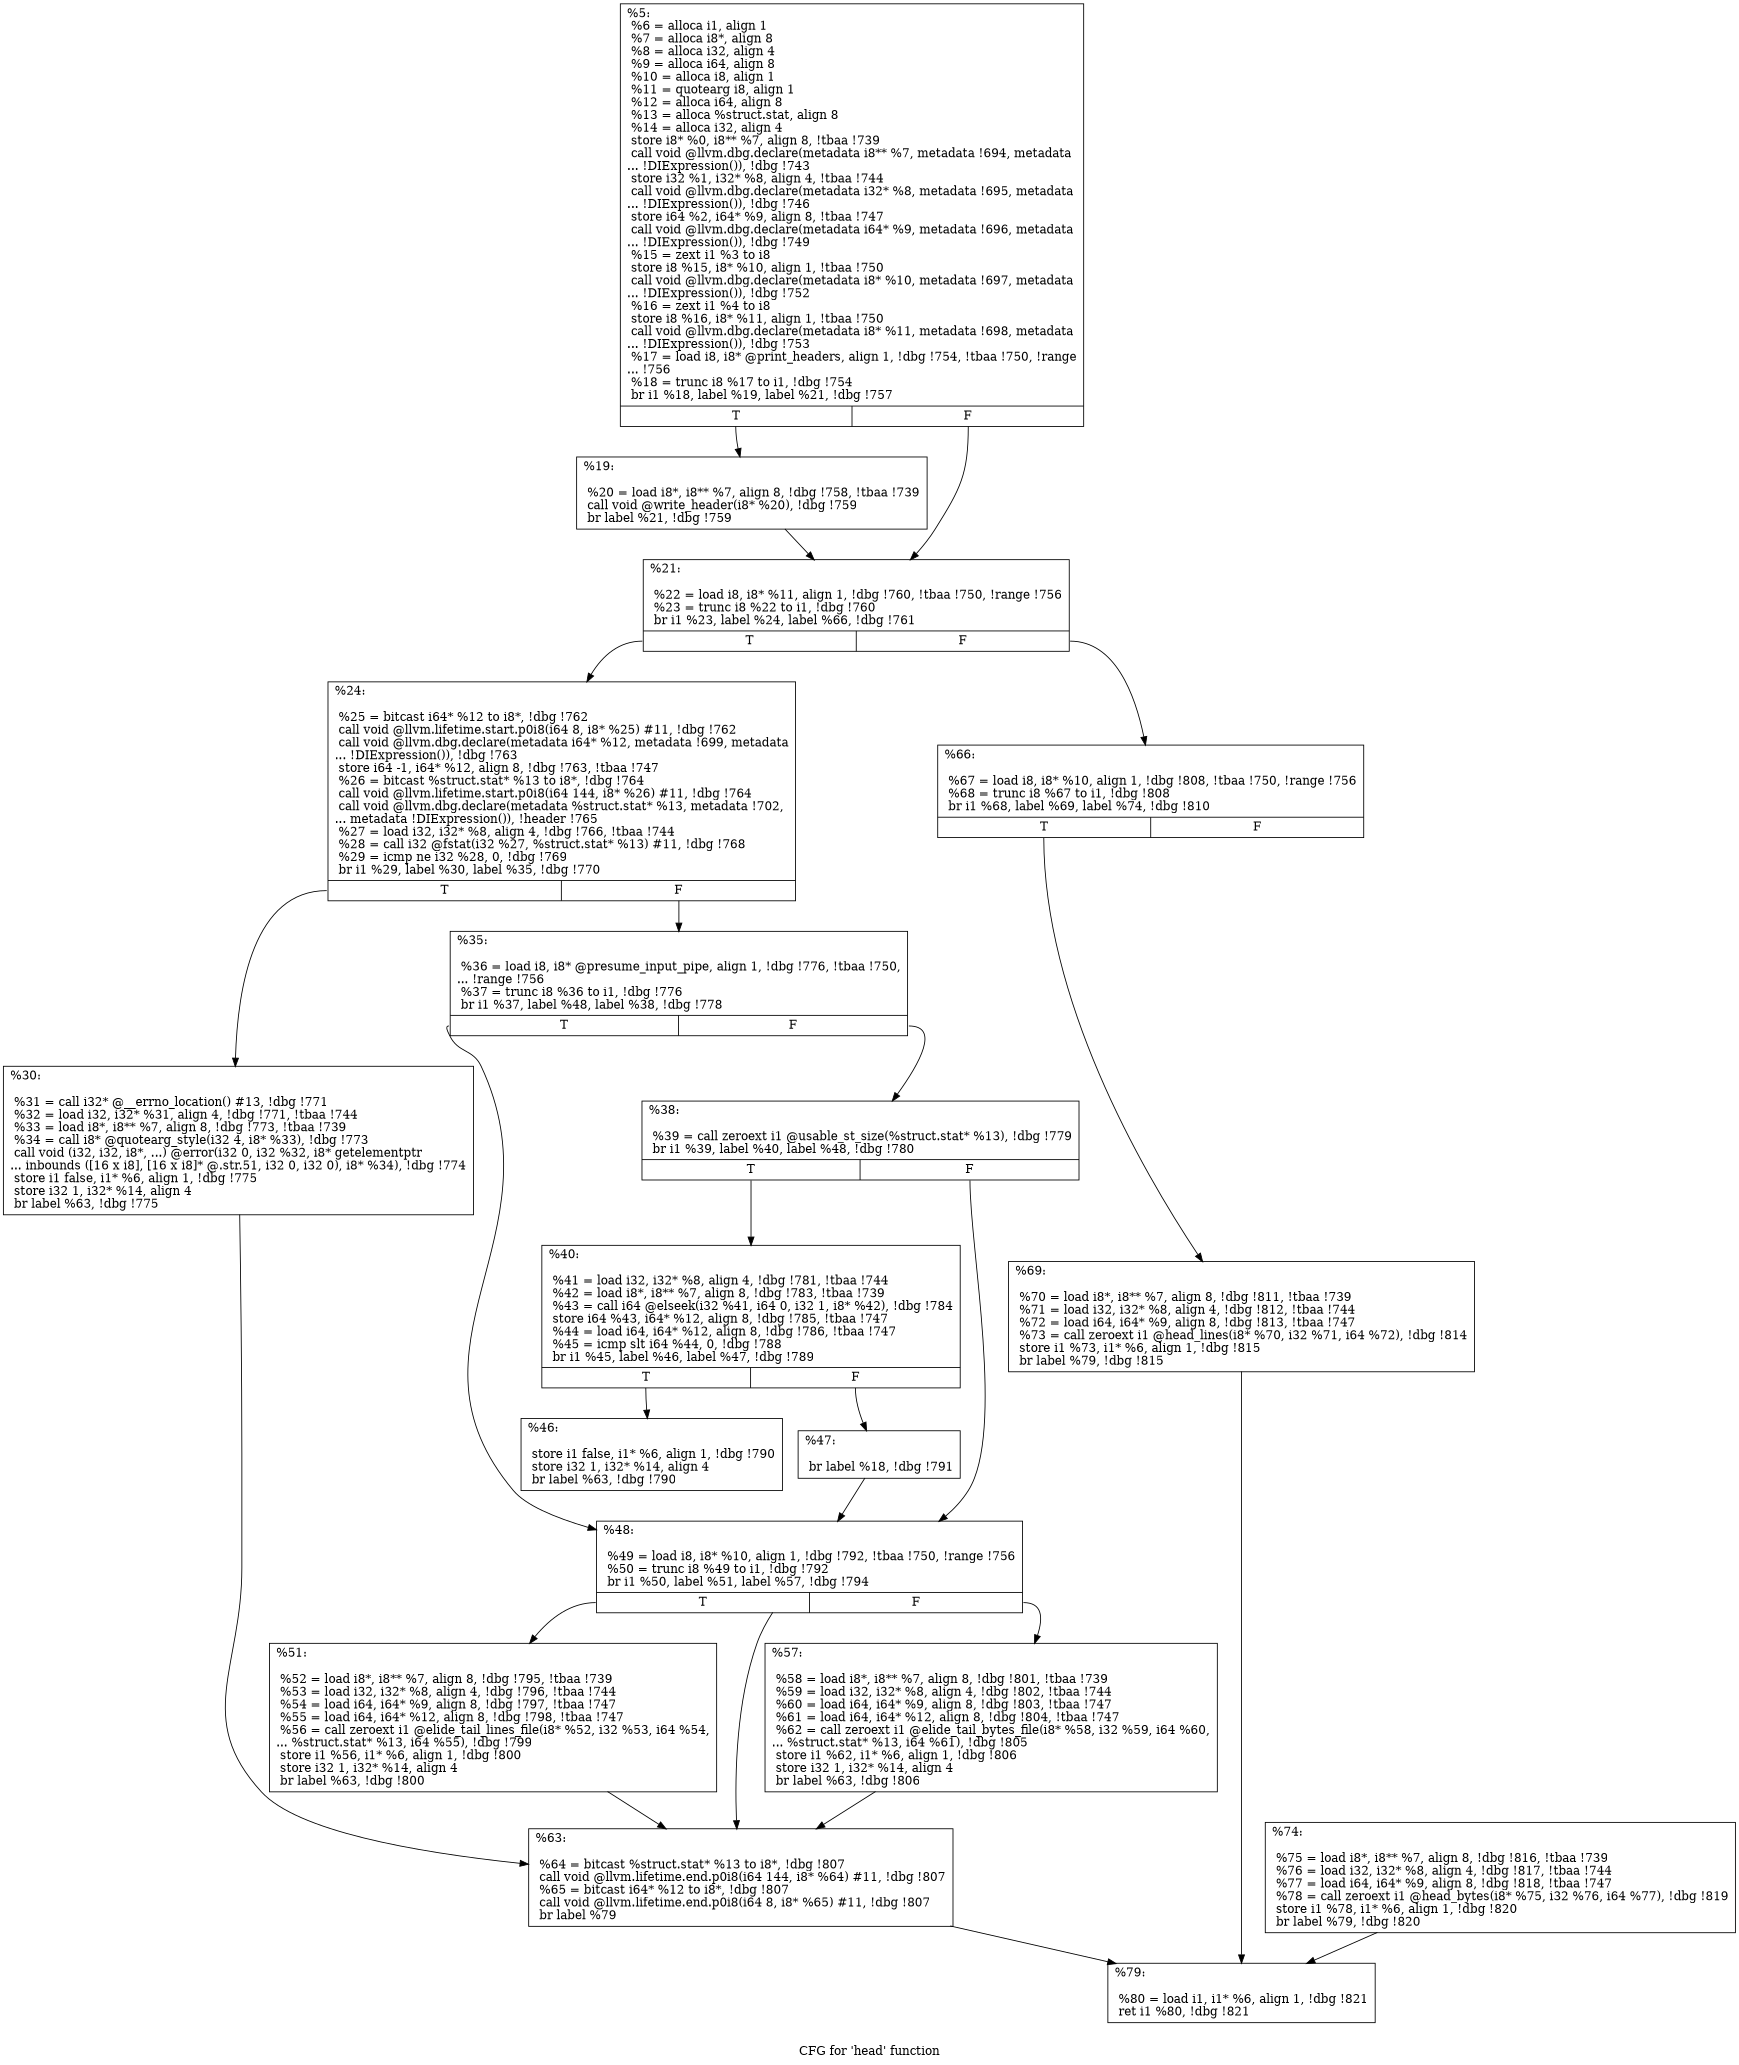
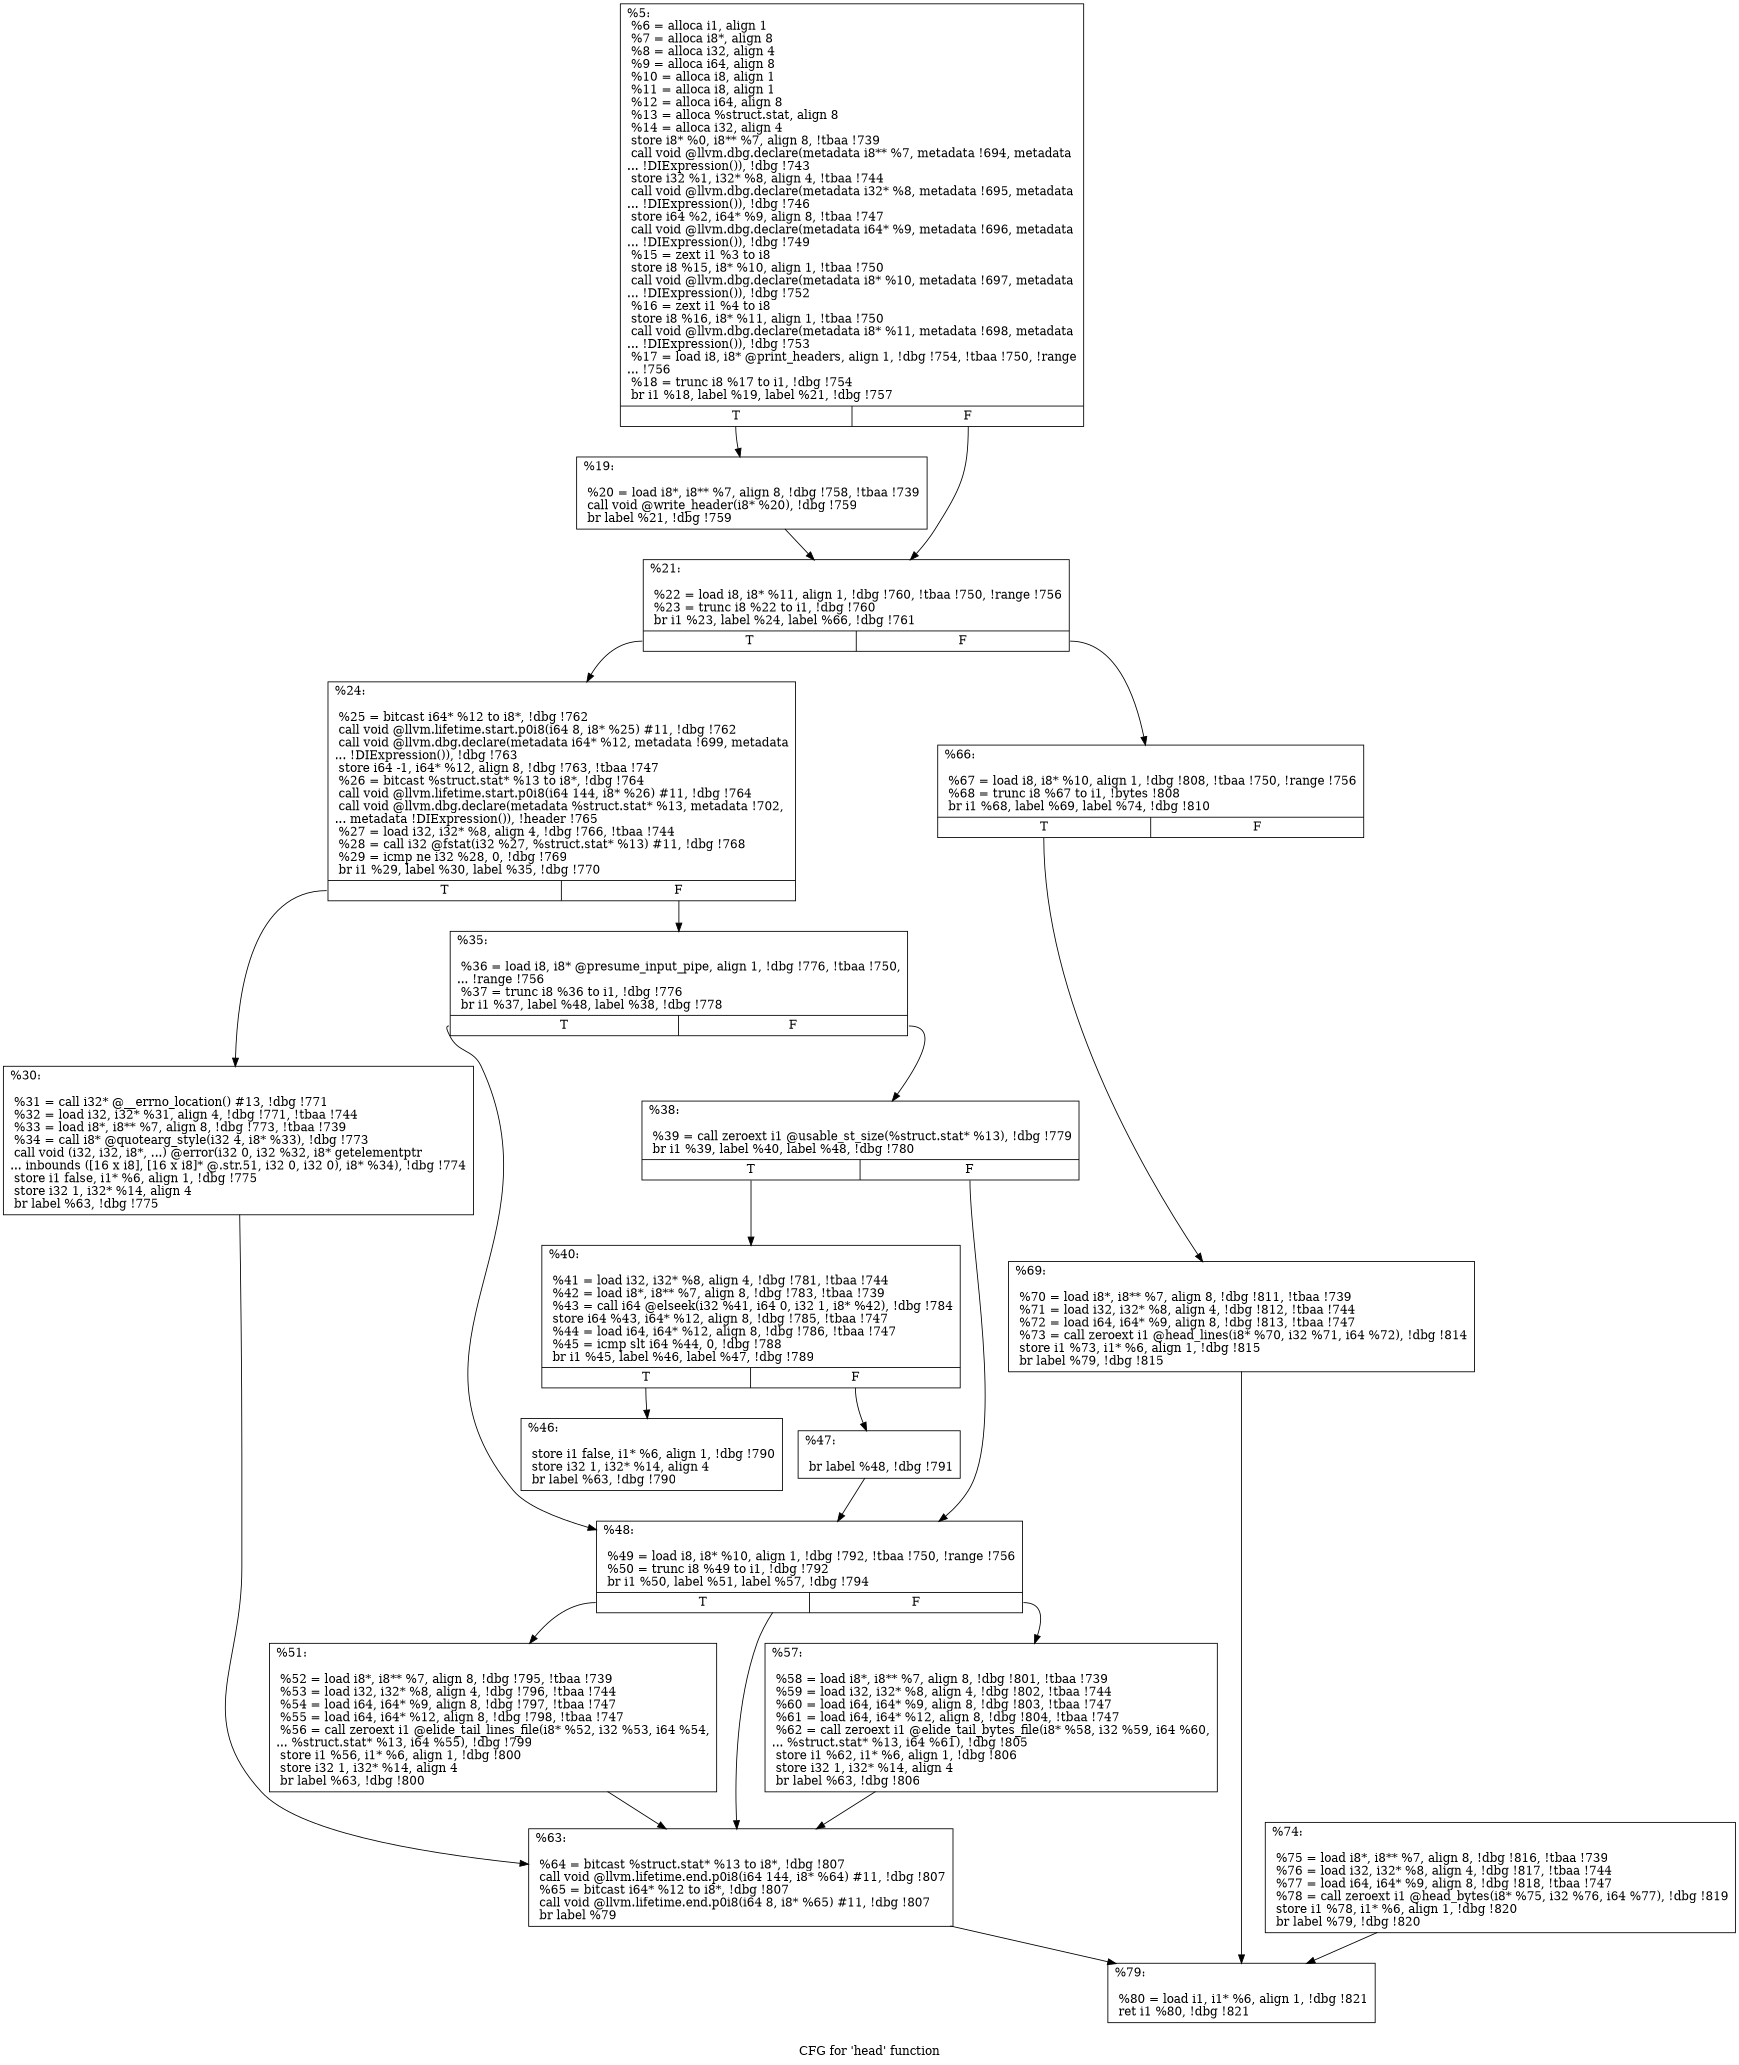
(711, 90) -> (701, 90)
(1057, 794) -> (1062, 794)
(879, 1467) -> (879, 1467)
